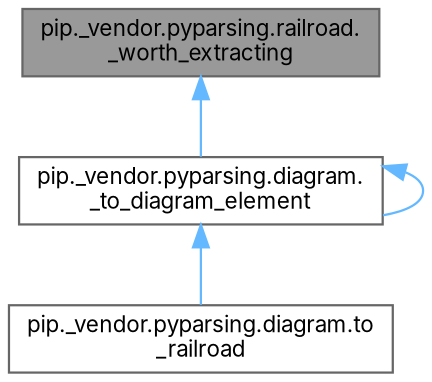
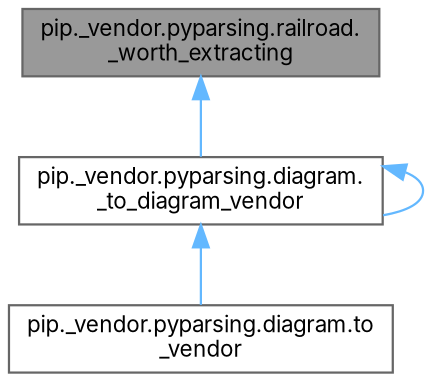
(201, 191) -> (201, 191)
(201, 339) -> (201, 339)
